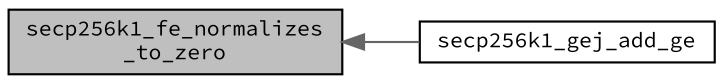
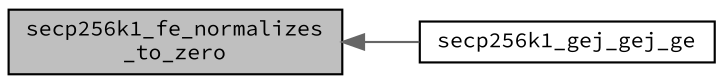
(567, 42) -> (567, 42)
